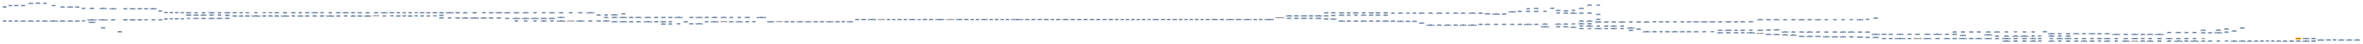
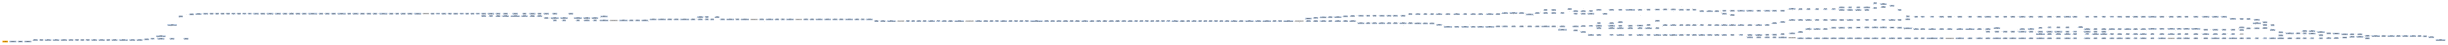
none -> (1630, 10)
none -> (491, 14)
none -> (71, 40)
